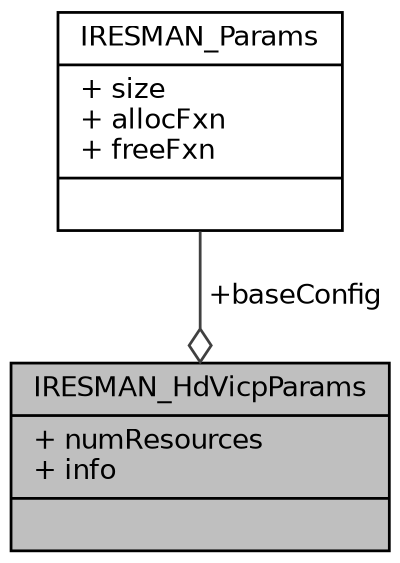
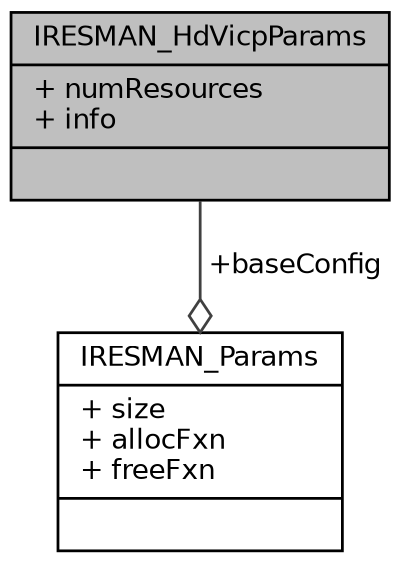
(200, 280) -> (200, 250)
